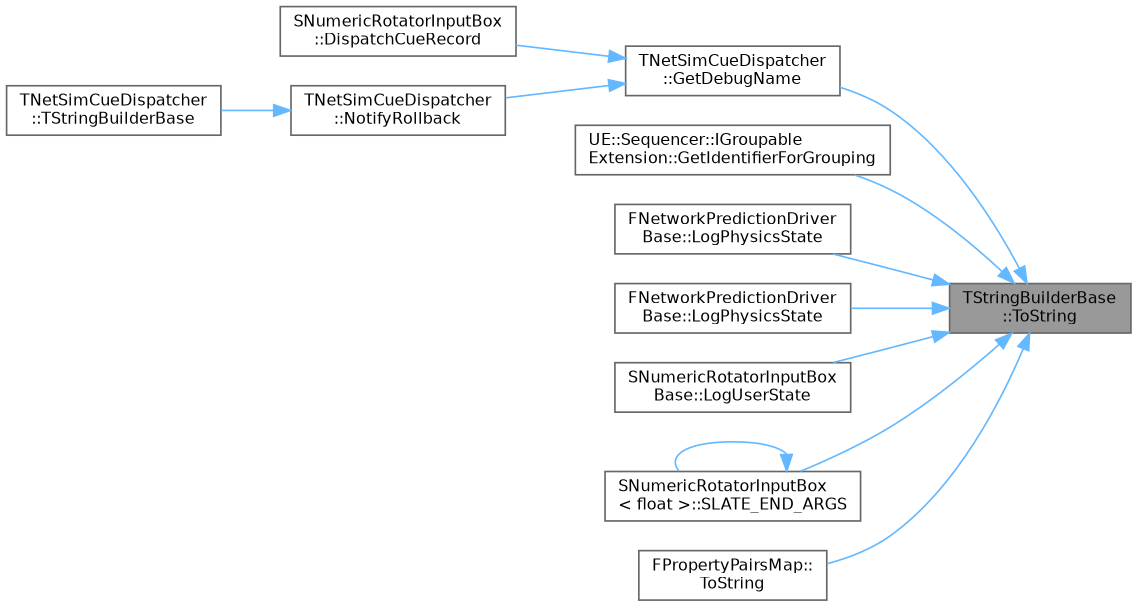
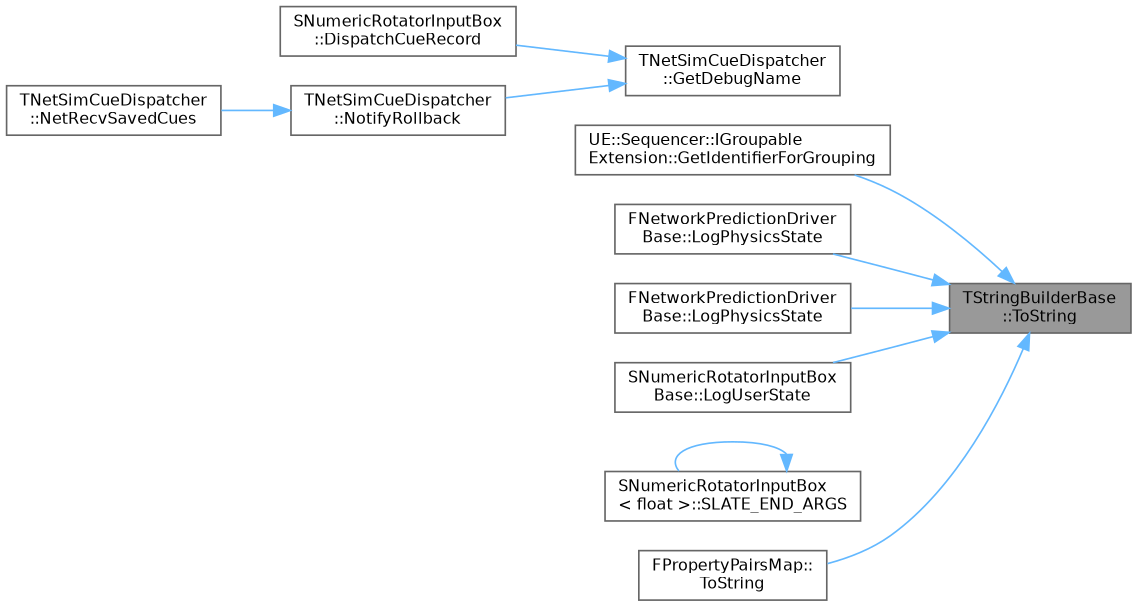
(114, 110) -> (114, 110)
(946, 161) -> none
(906, 417) -> none
